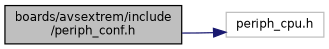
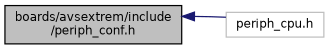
(198, 33) -> (210, 17)
